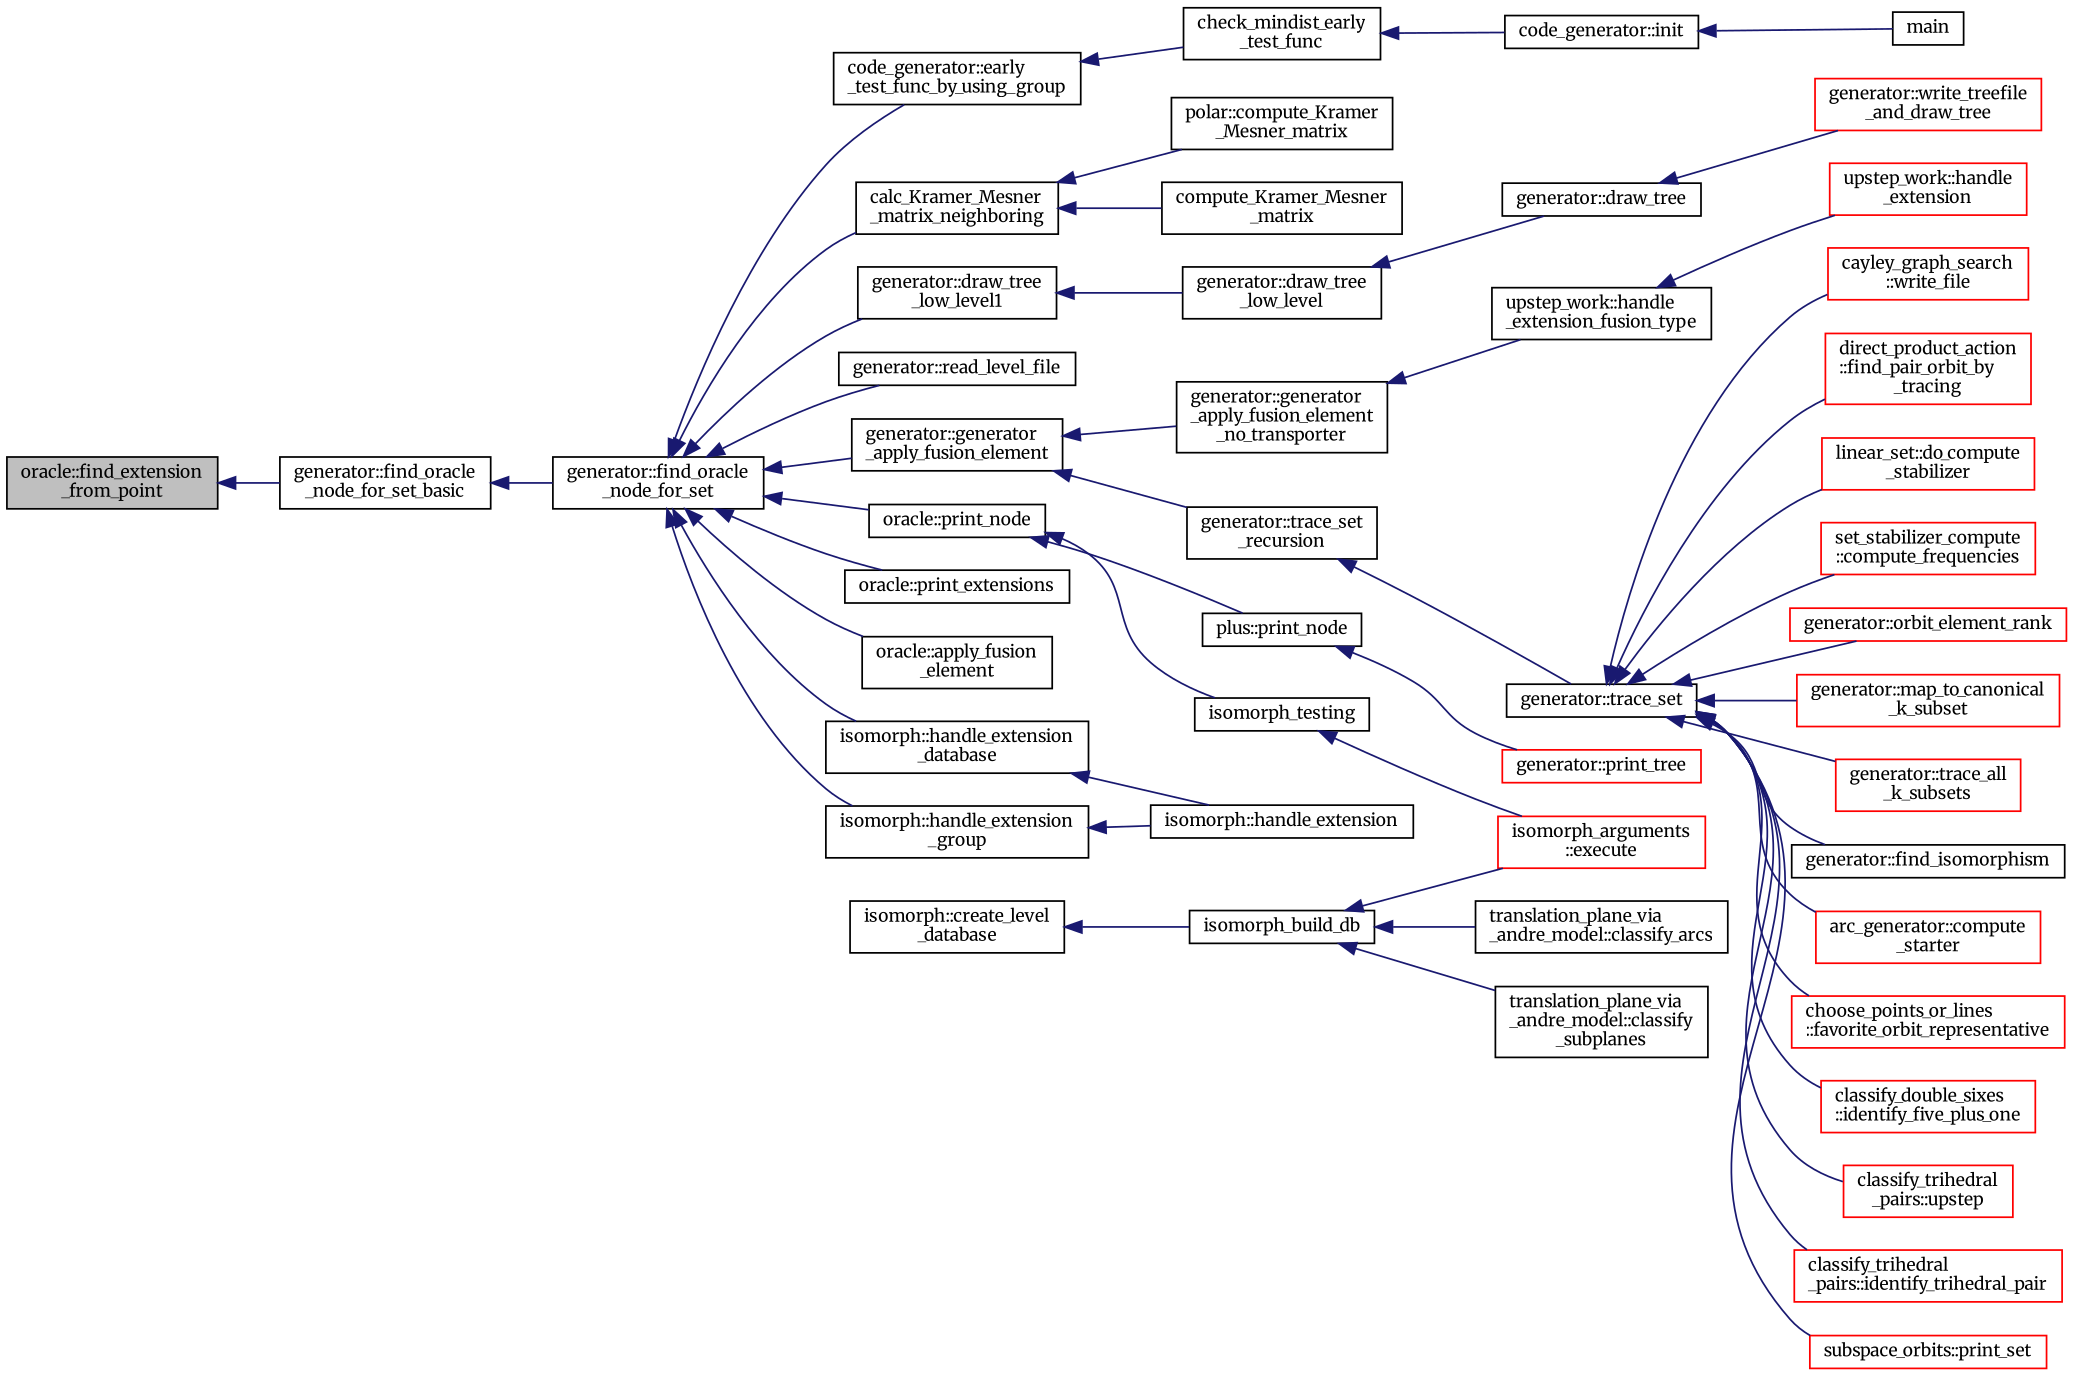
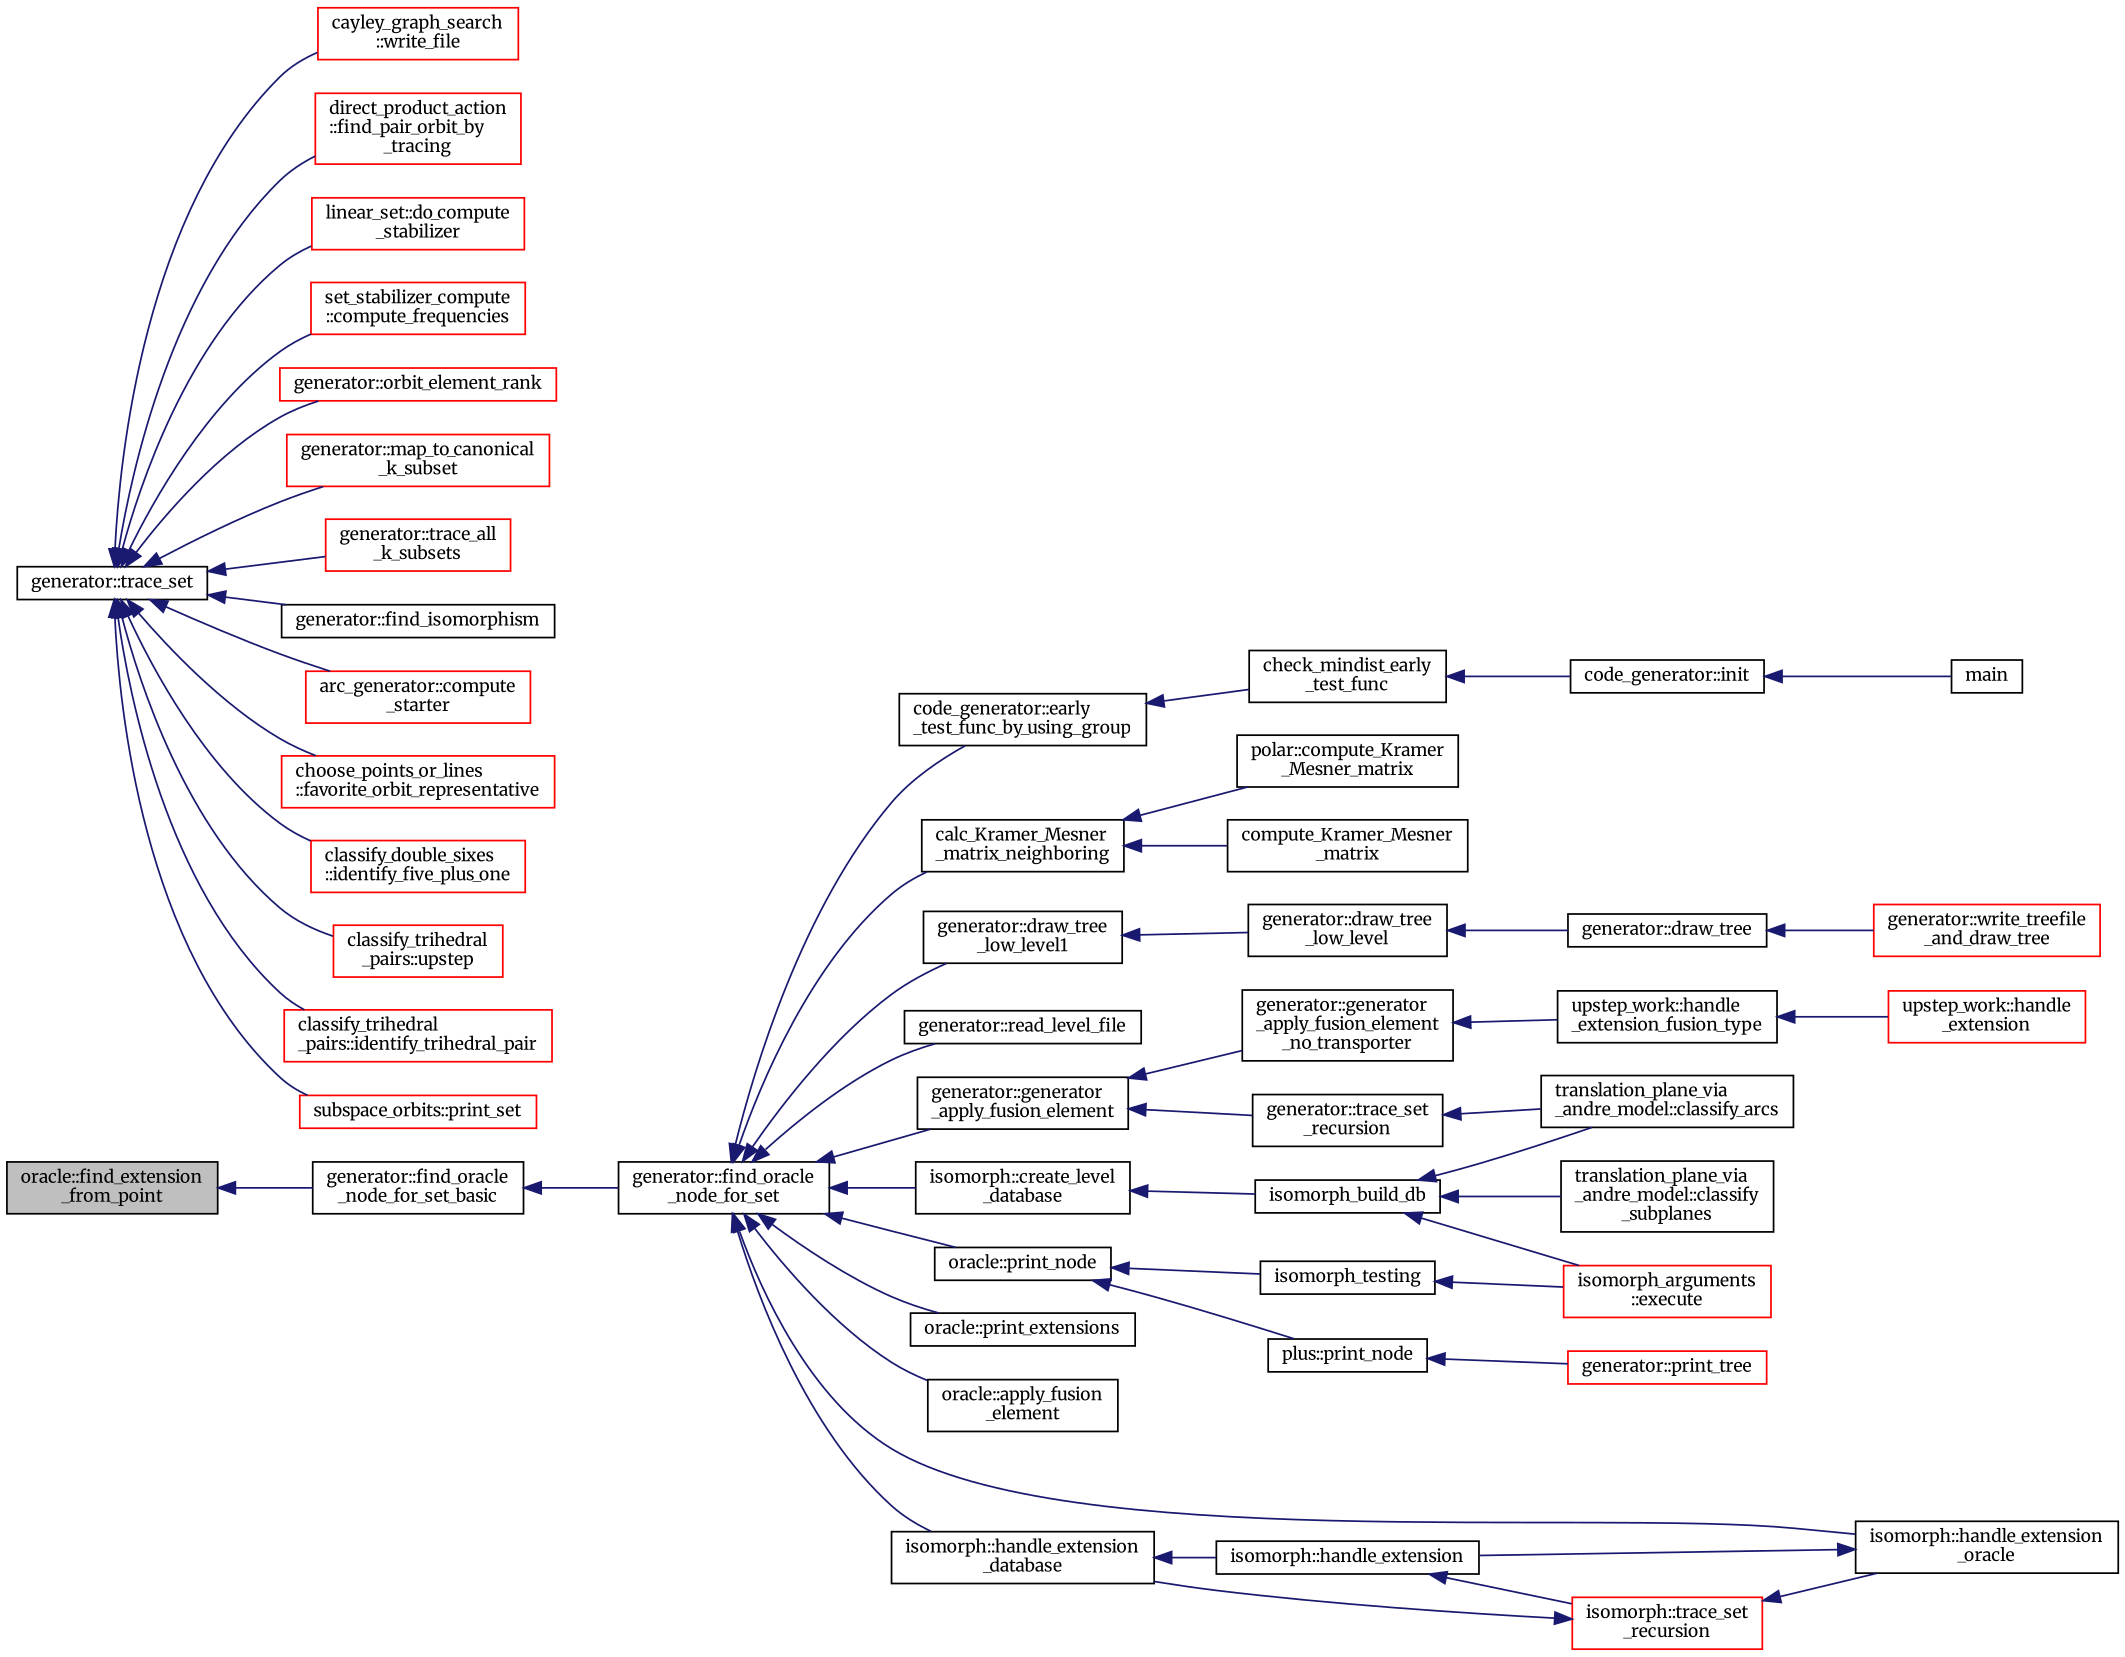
(1463, 624) -> (1501, 1111)
(957, 832) -> (1987, 1547)
none -> (882, 1188)
none -> (1667, 1623)
